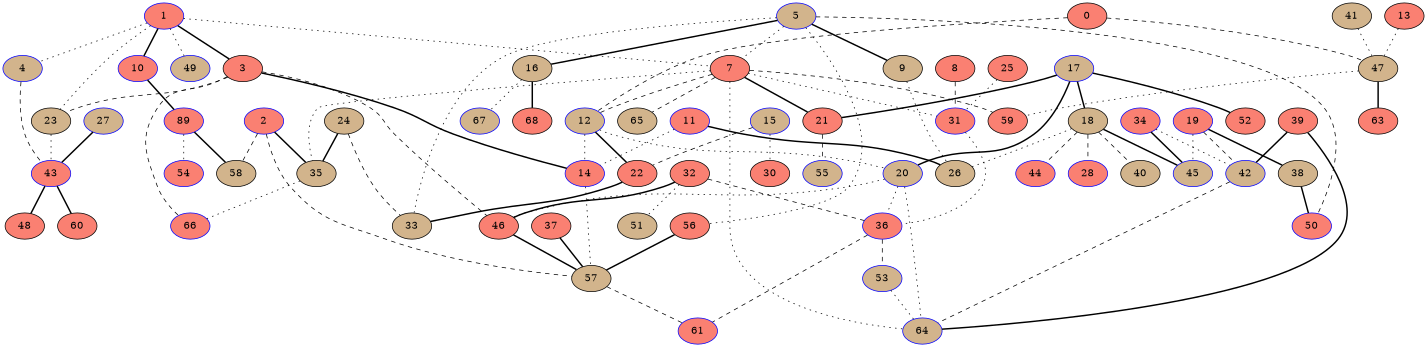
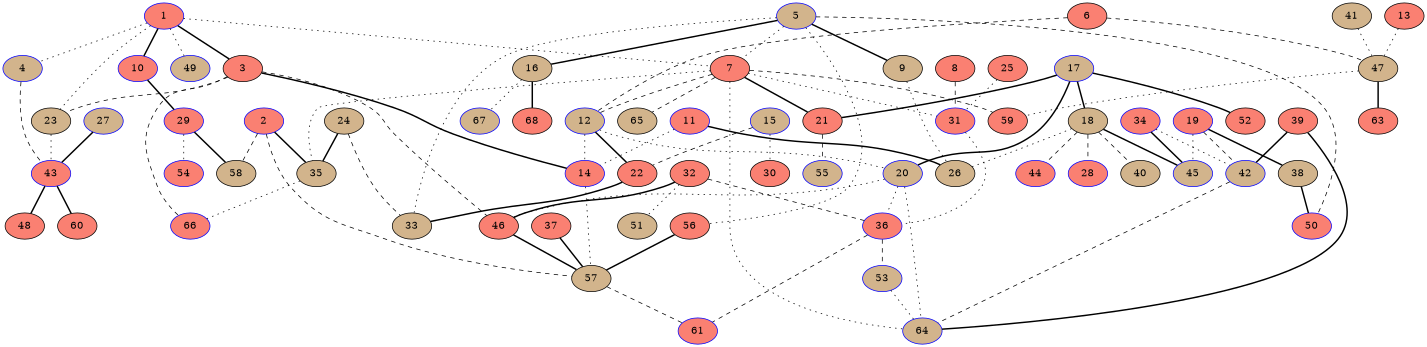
(1087, 16) -> (1087, 16)
(184, 121) -> (184, 121)
